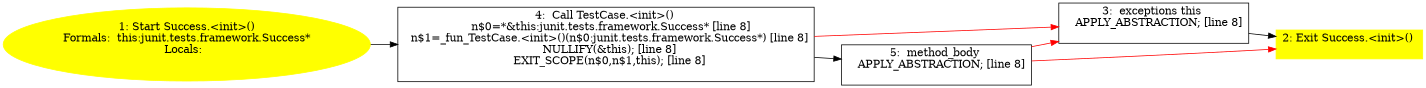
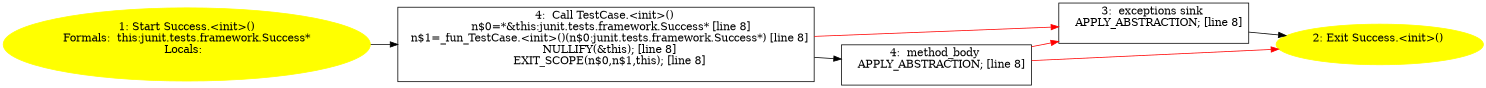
(1154, 23) -> (1154, 23)
(1349, 44) -> (1380, 44)
(937, 65) -> (937, 65)
